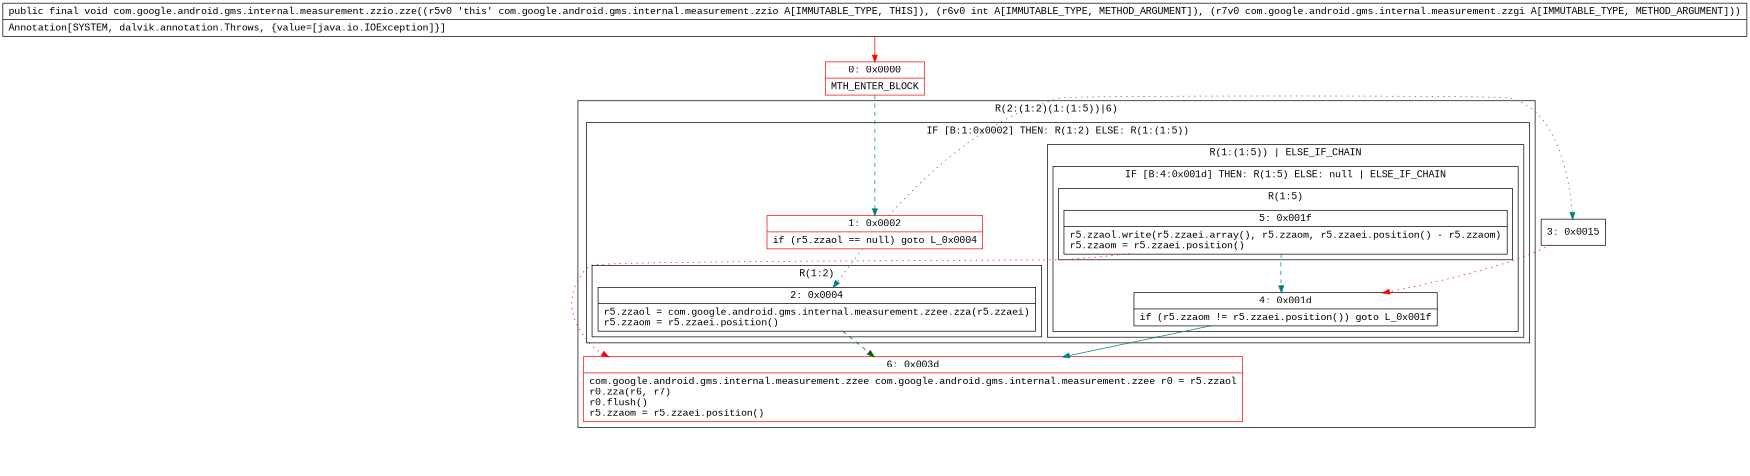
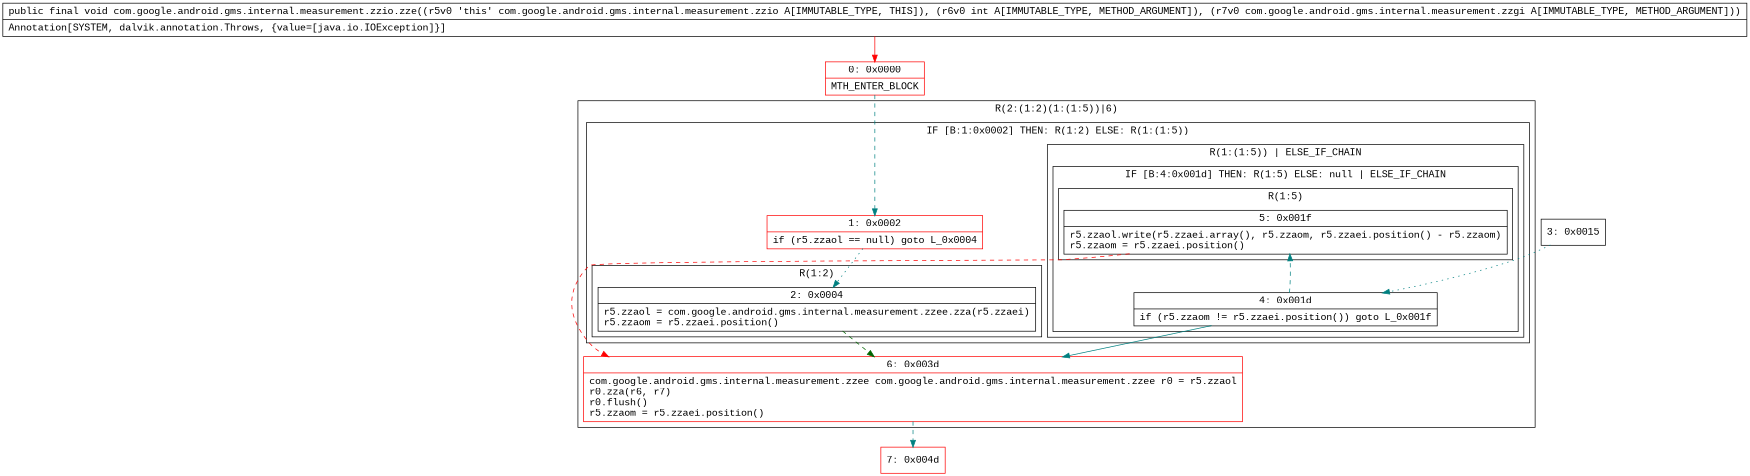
(1249, 96) -> none
(808, 261) -> (808, 261)
(1281, 270) -> (1290, 277)
(1471, 273) -> (1471, 273)
none -> (913, 460)
